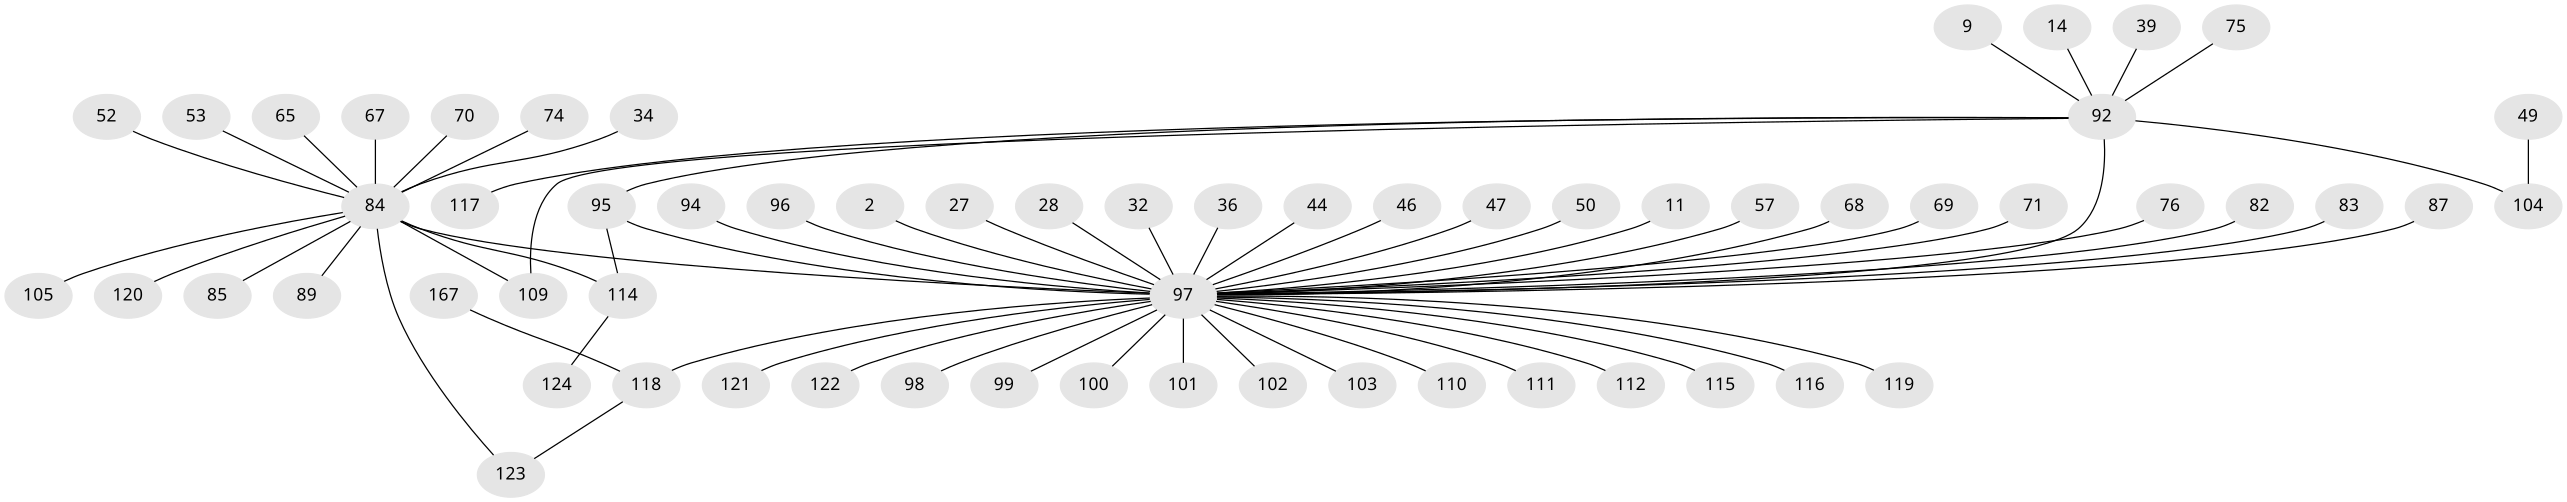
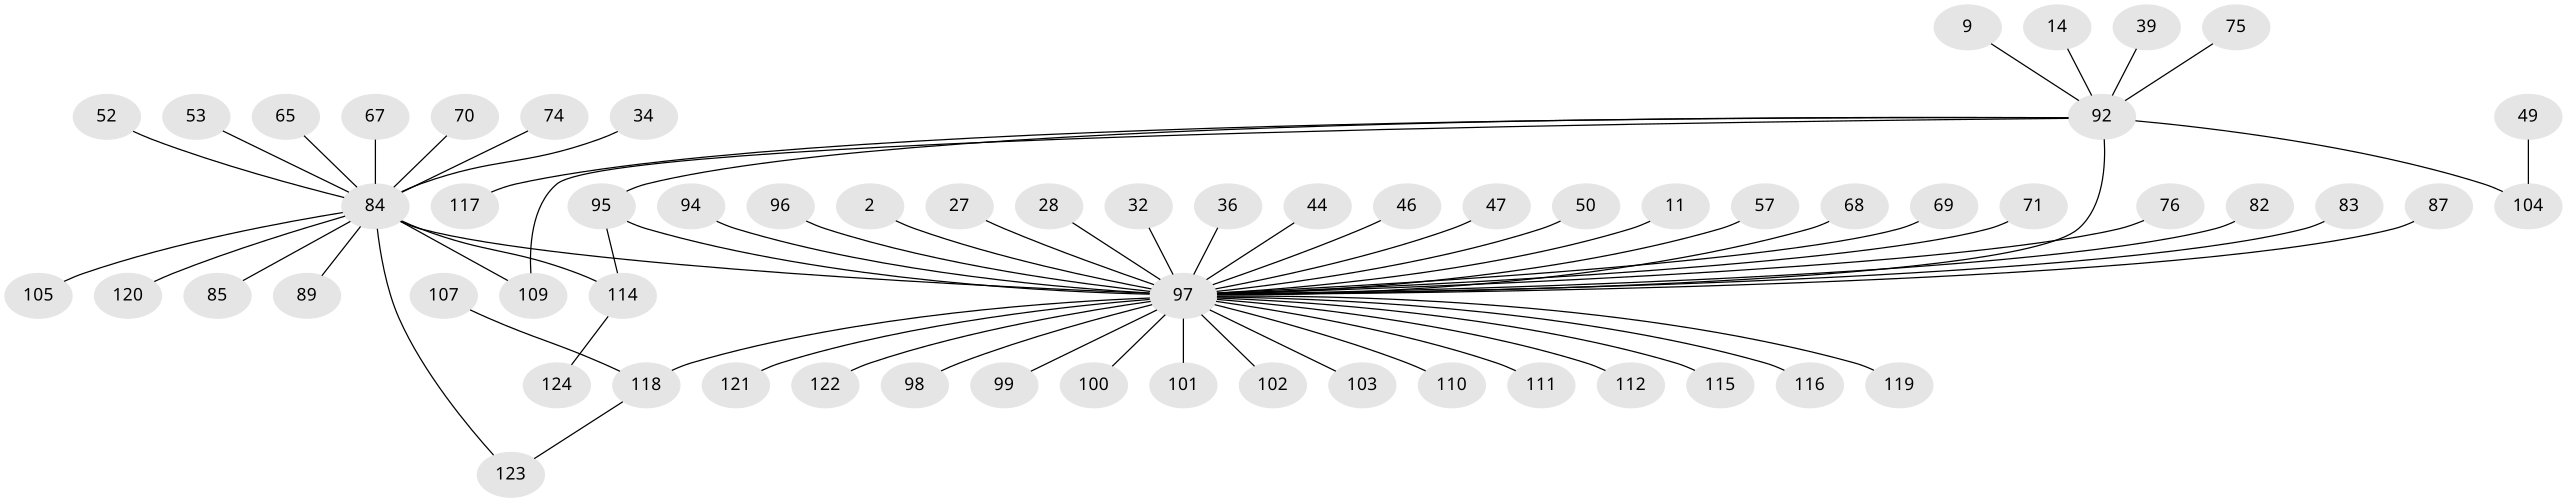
(444, 296) -> (444, 296)
